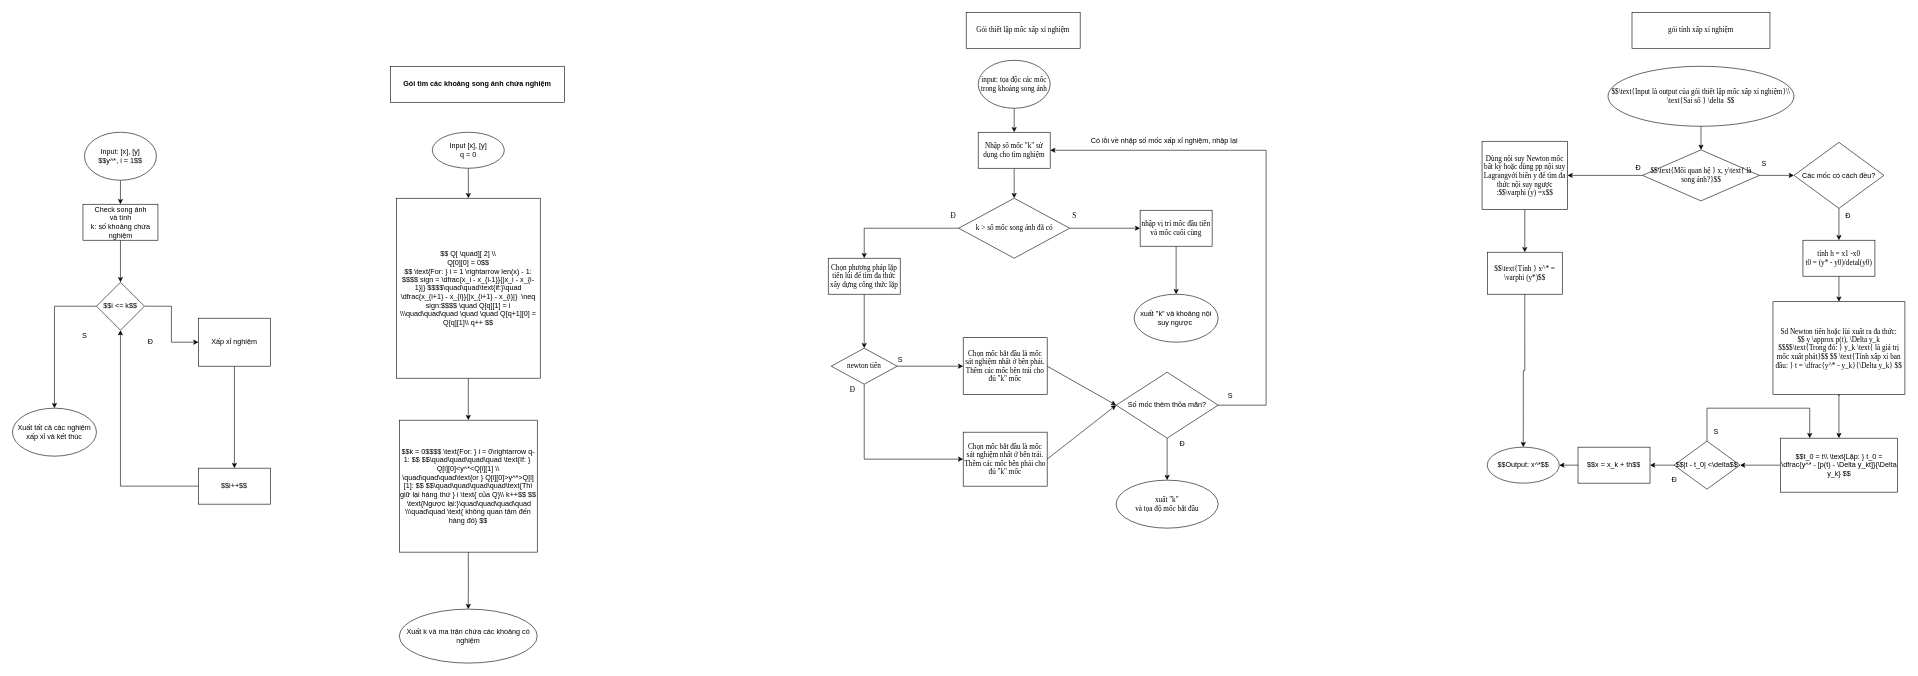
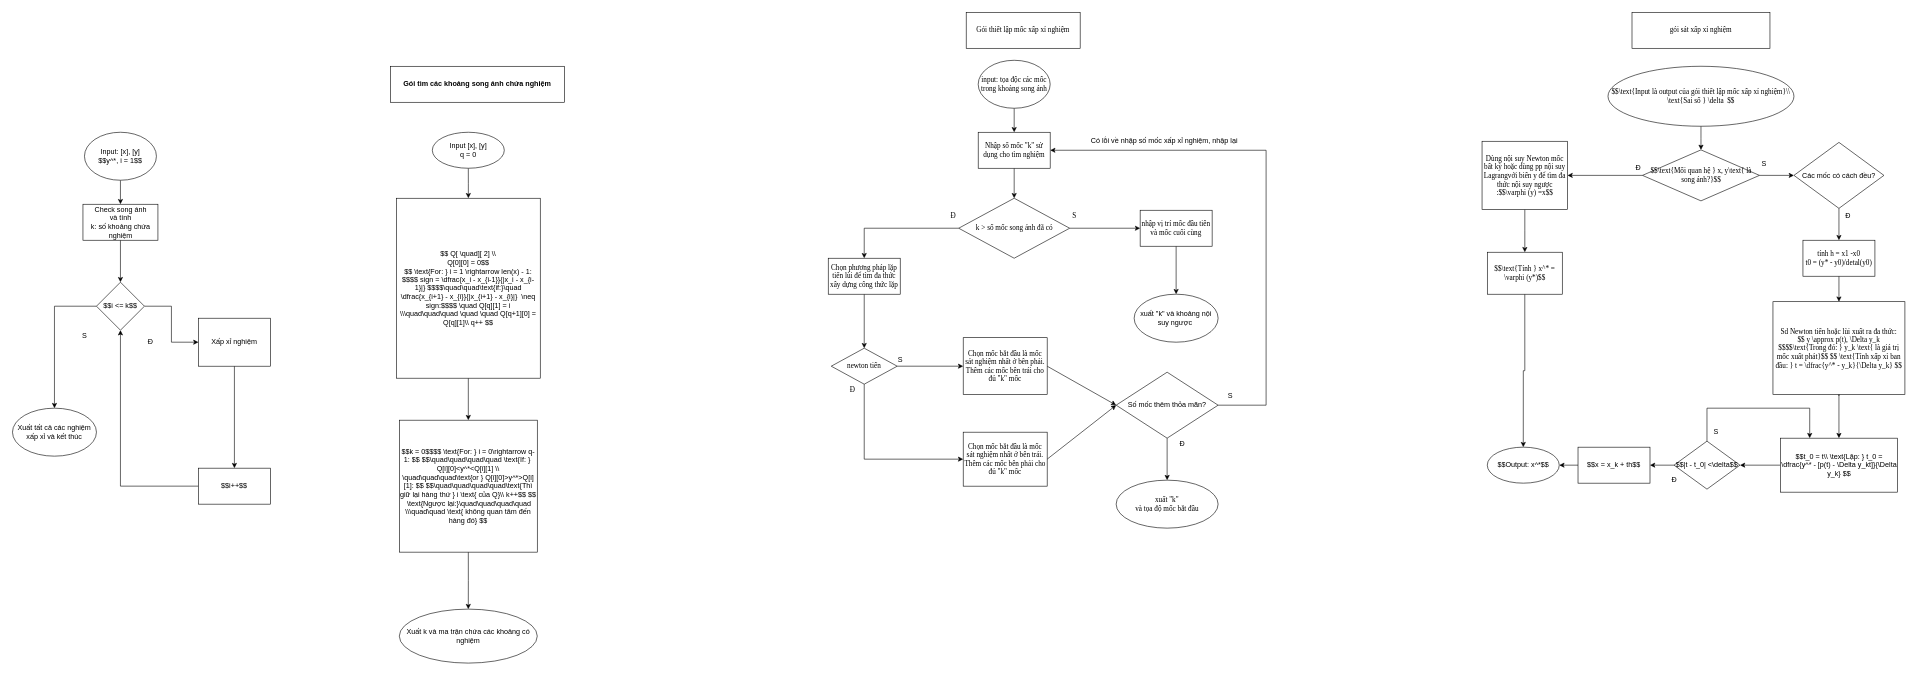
(1701, 30) -> (1701, 30)
